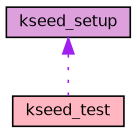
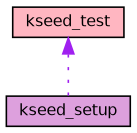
(68, 75) -> (68, 75)
